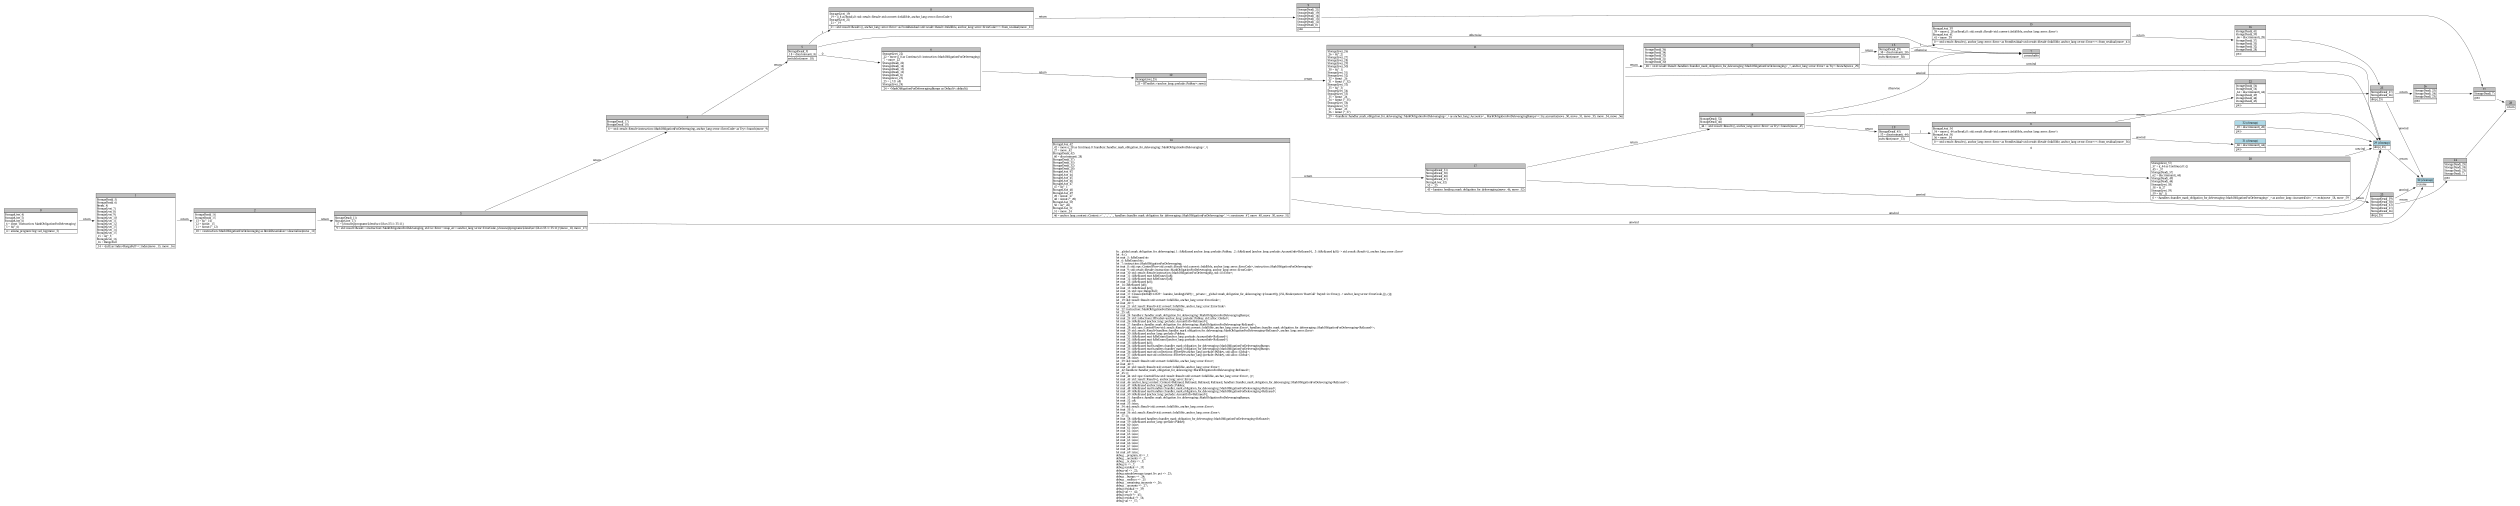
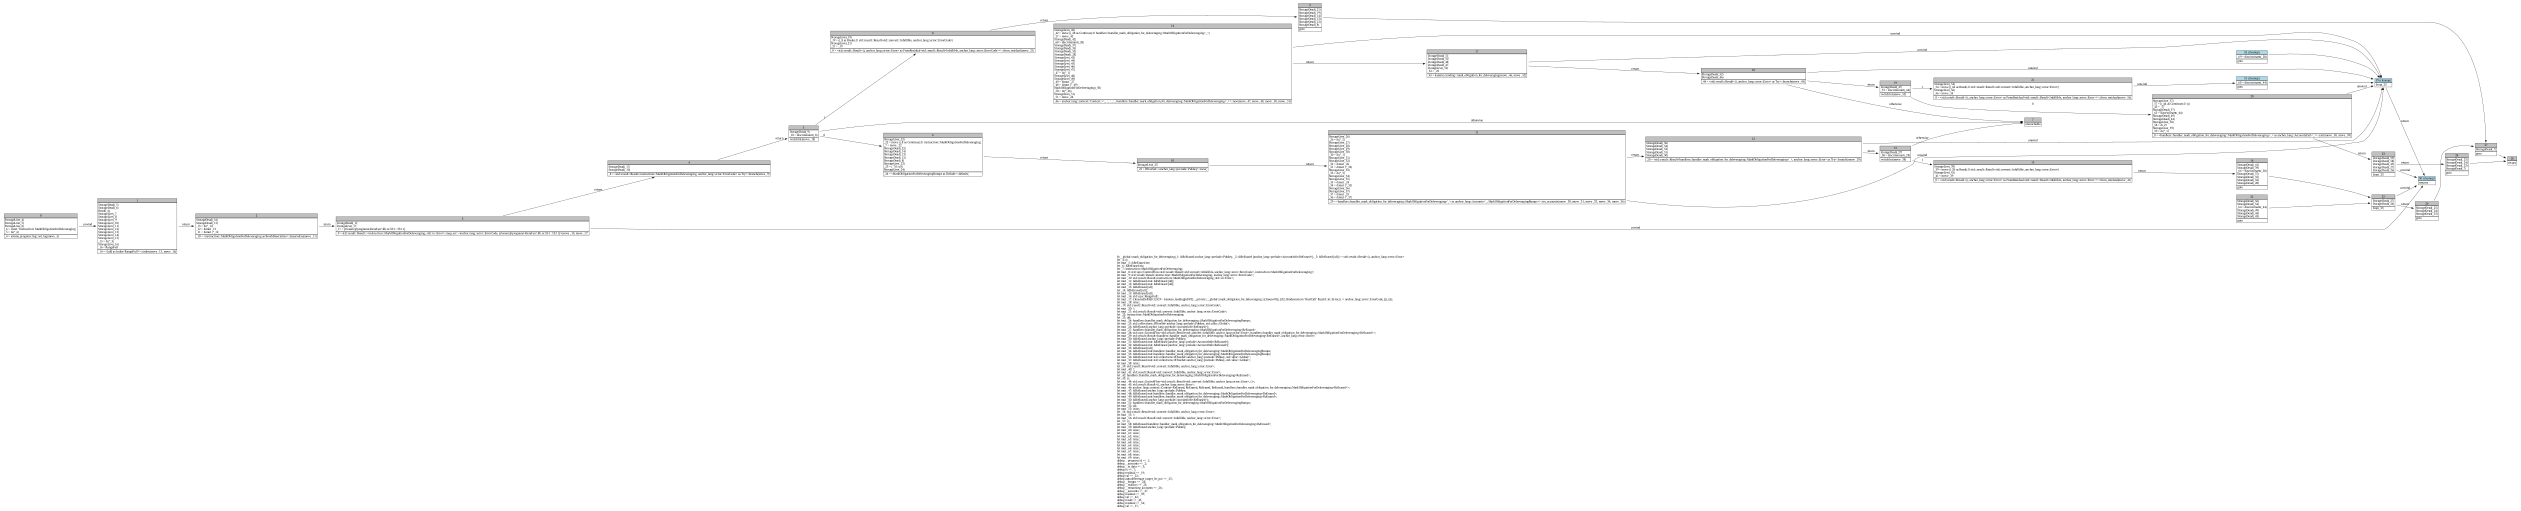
(2174, 111) -> none
(1063, 202) -> (1078, 88)
(87, 219) -> (87, 225)
